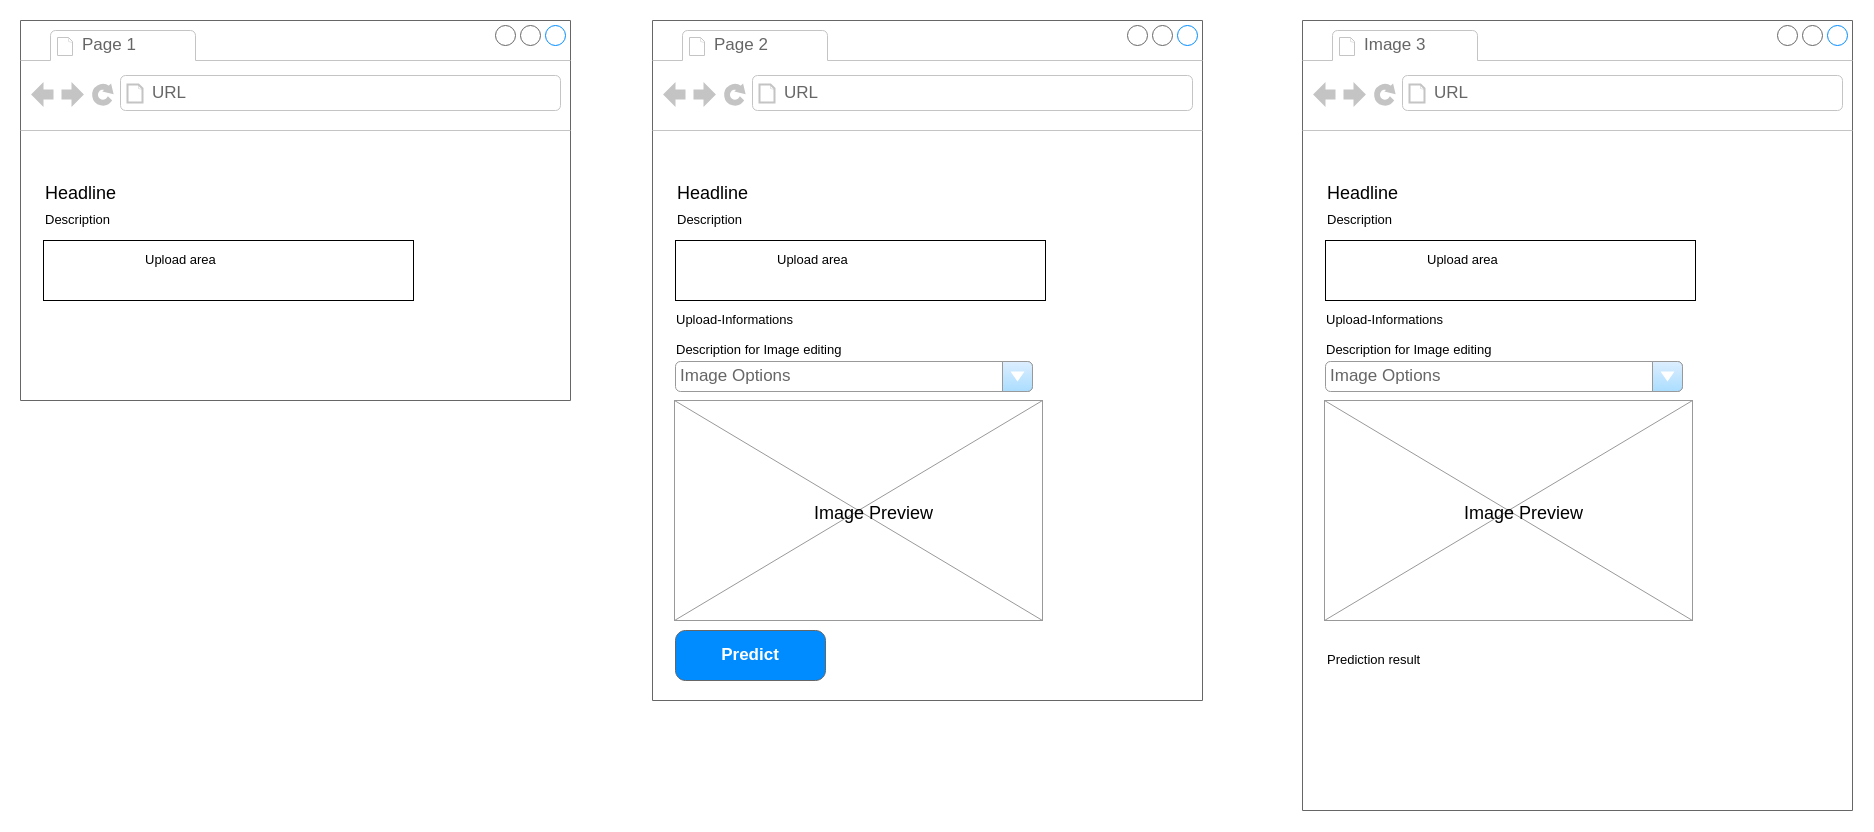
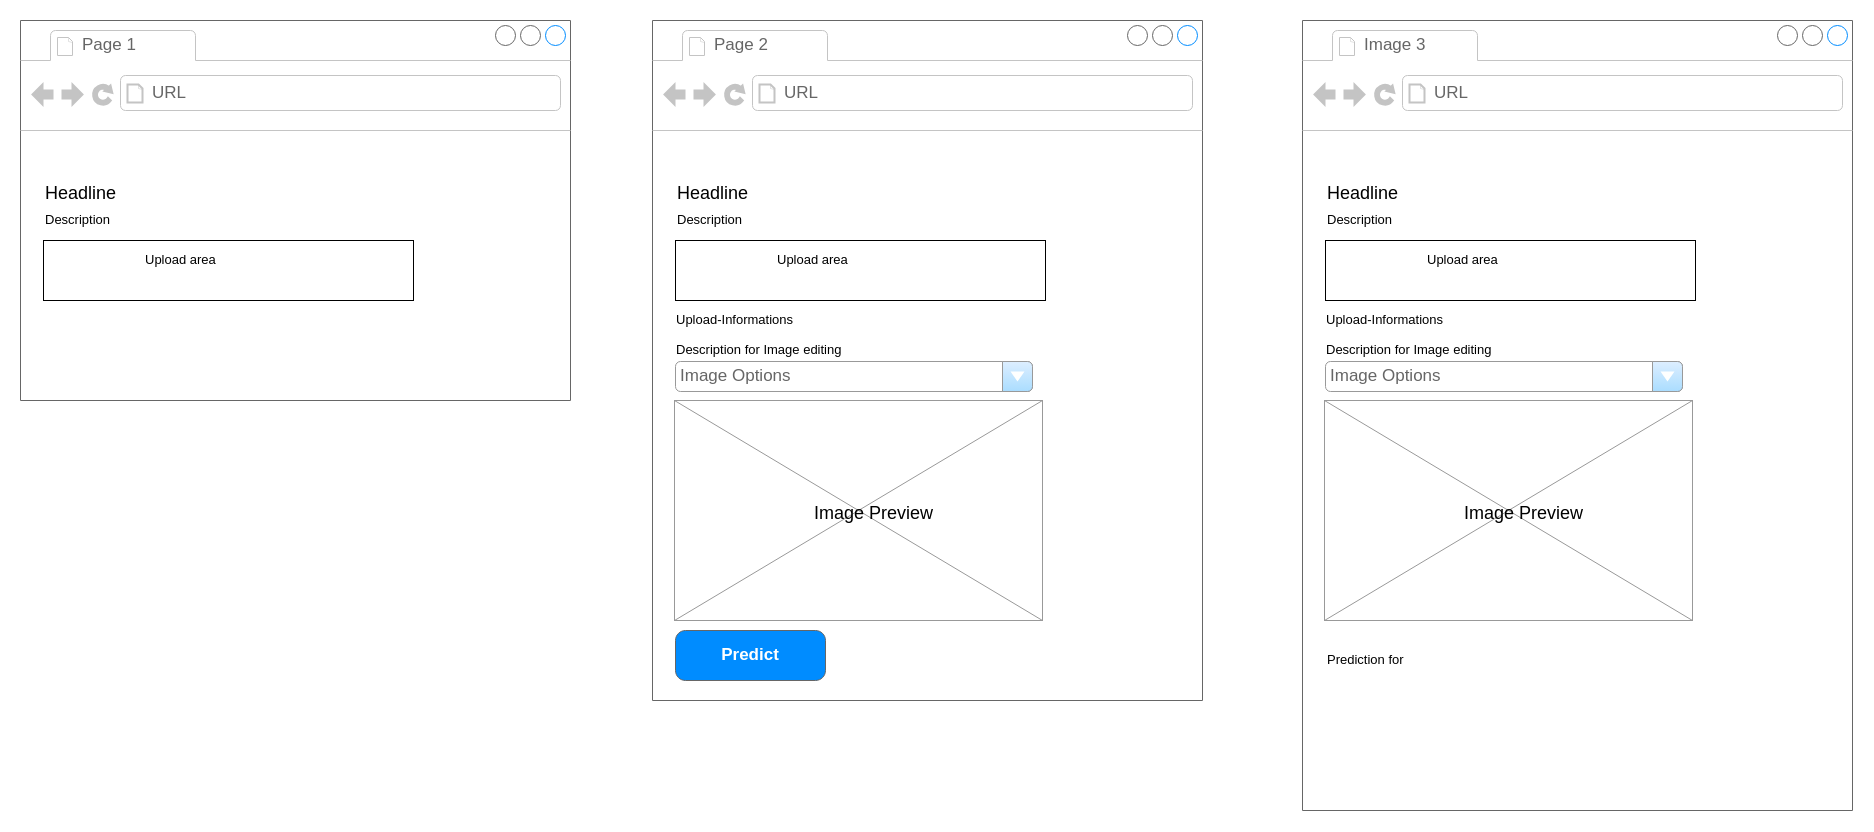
(1382, 660) -> (1373, 660)
